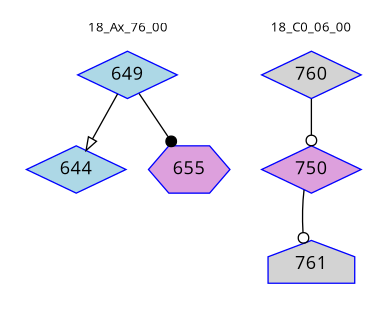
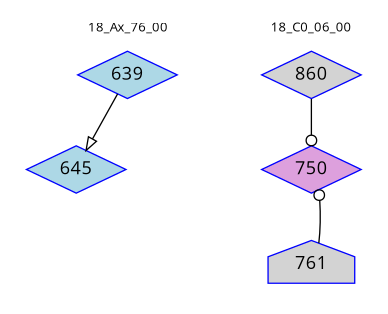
(127, 75) -> (127, 75)
(311, 75) -> (311, 75)
(76, 169) -> (76, 169)
(189, 169) -> none
(303, 211) -> (320, 222)
